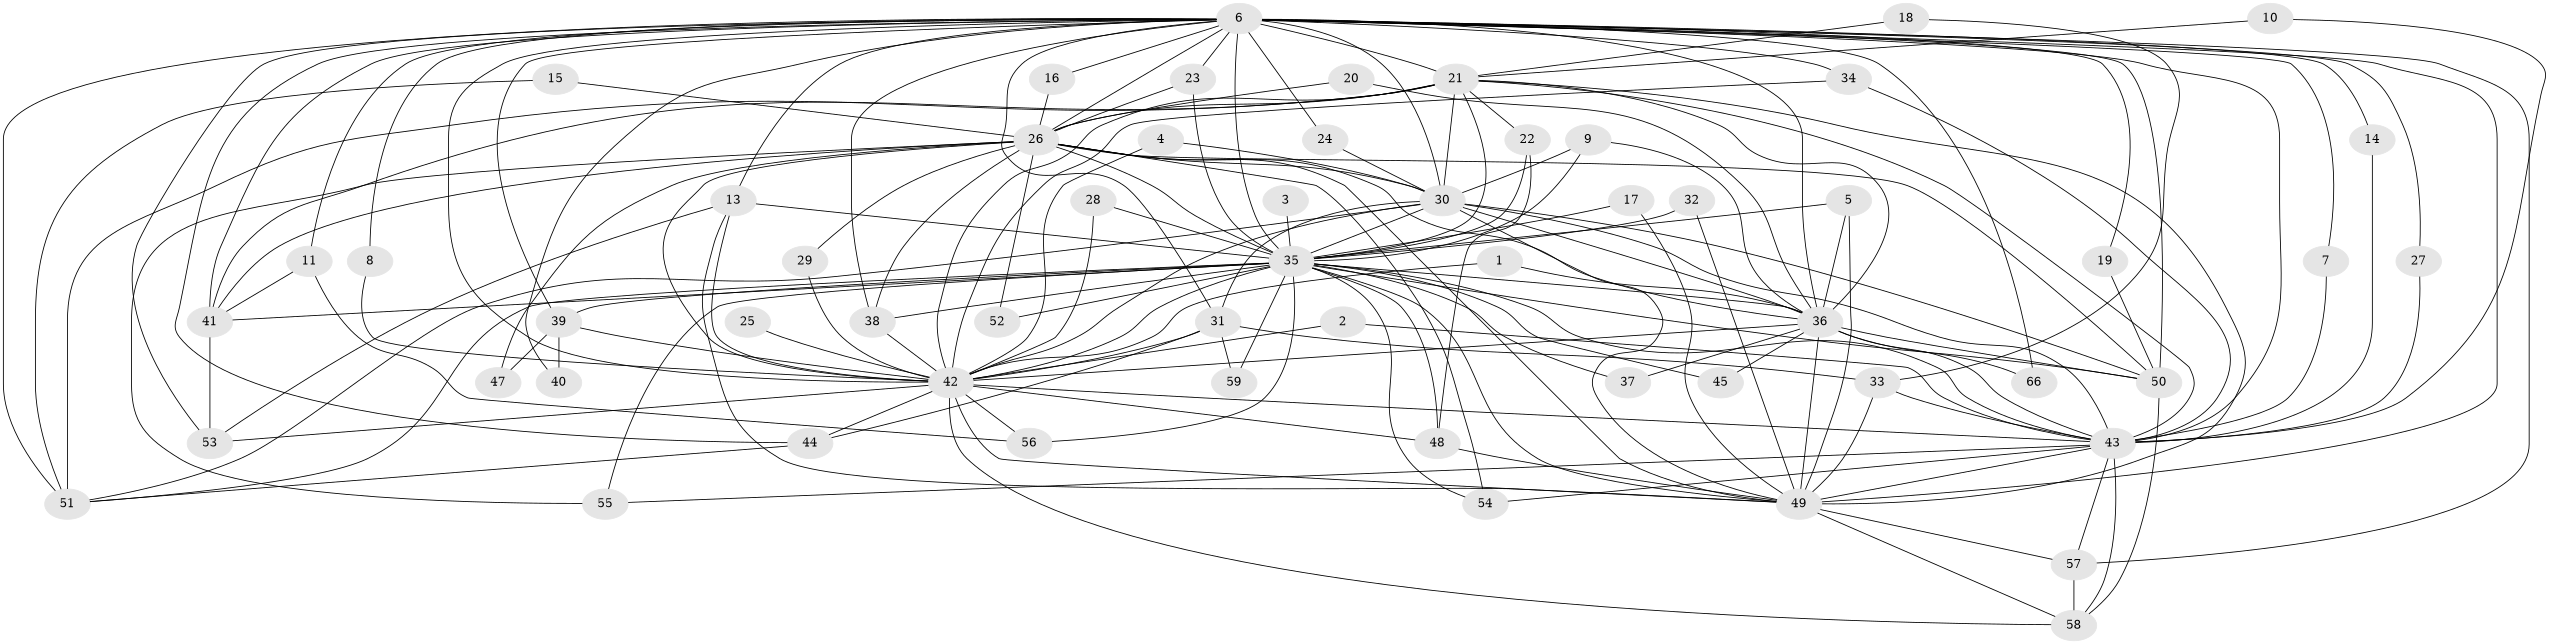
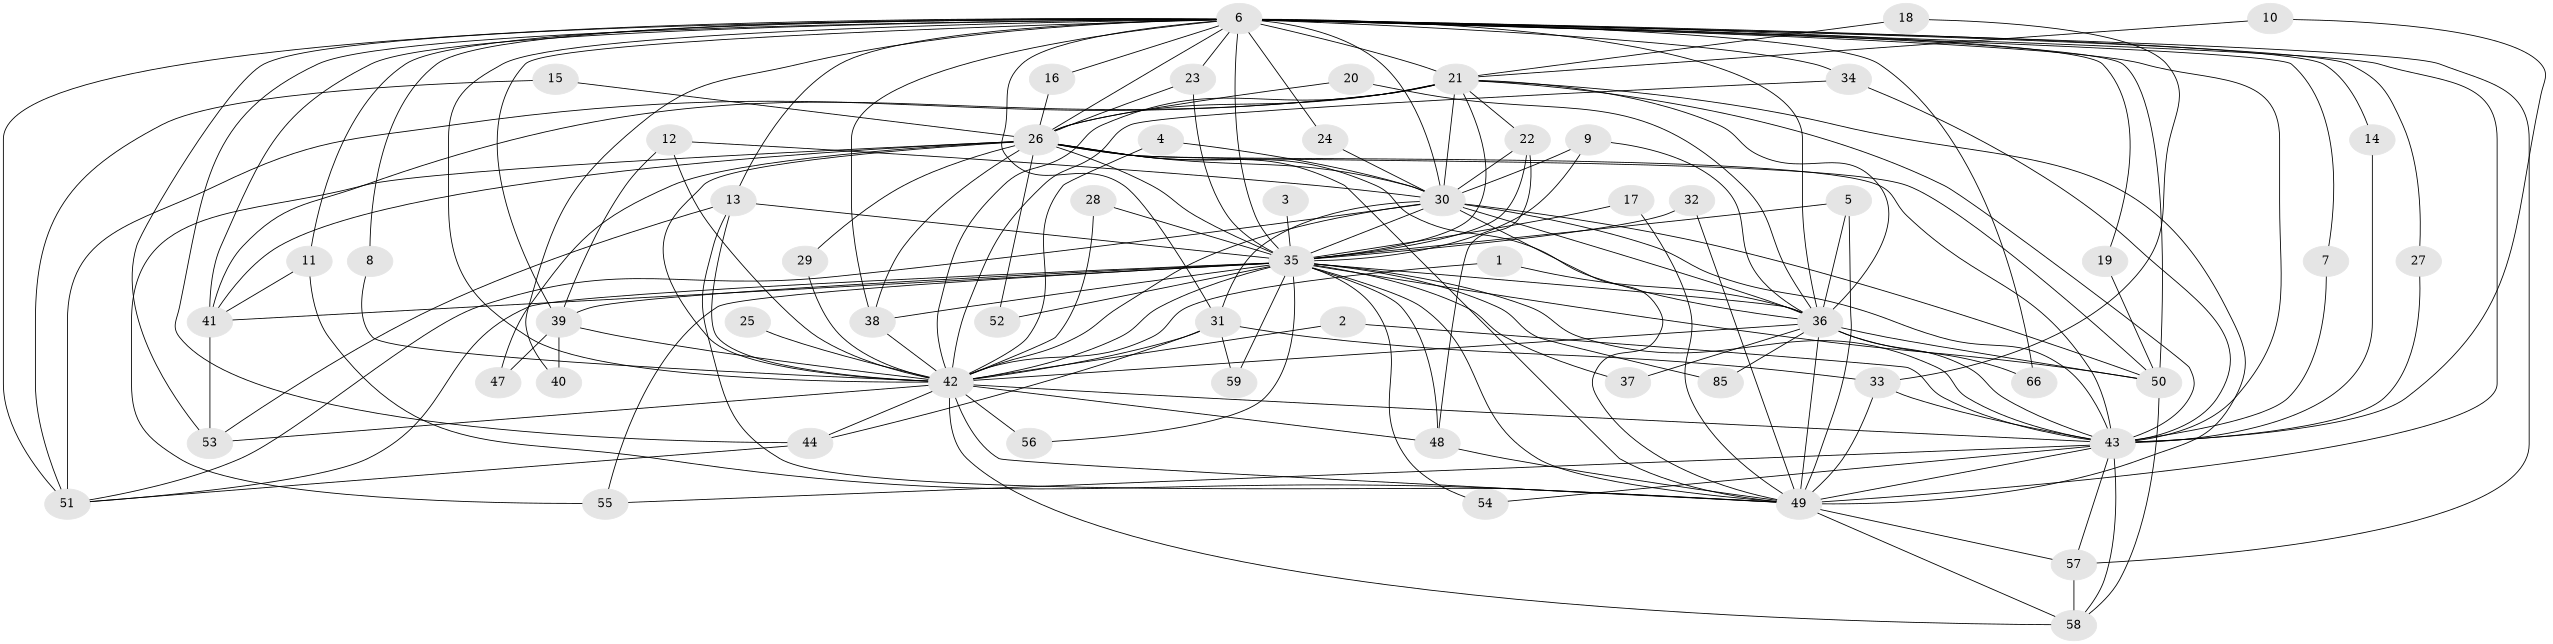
none -> (669, 140)
none -> (1480, 174)
(1340, 205) -> (1896, 202)
(1721, 383) -> (1721, 383)
(655, 414) -> (885, 484)
